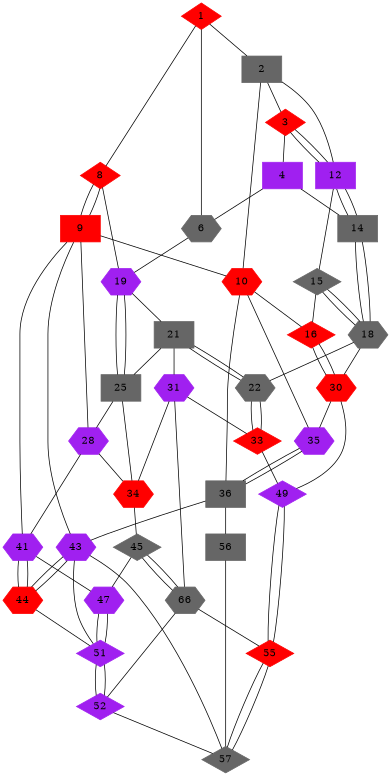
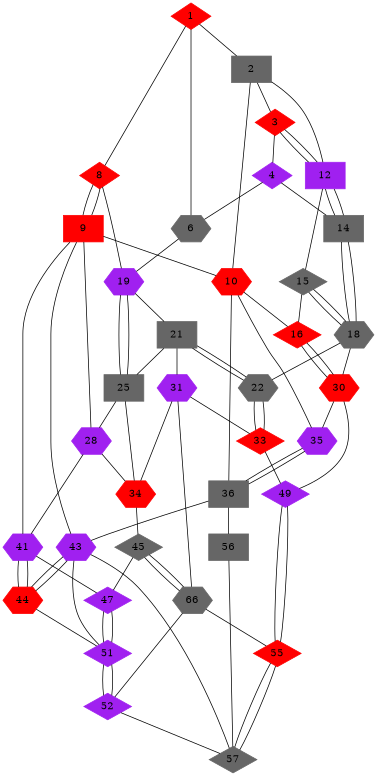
(282, 176) -> (272, 176)
(104, 600) -> (108, 600)
